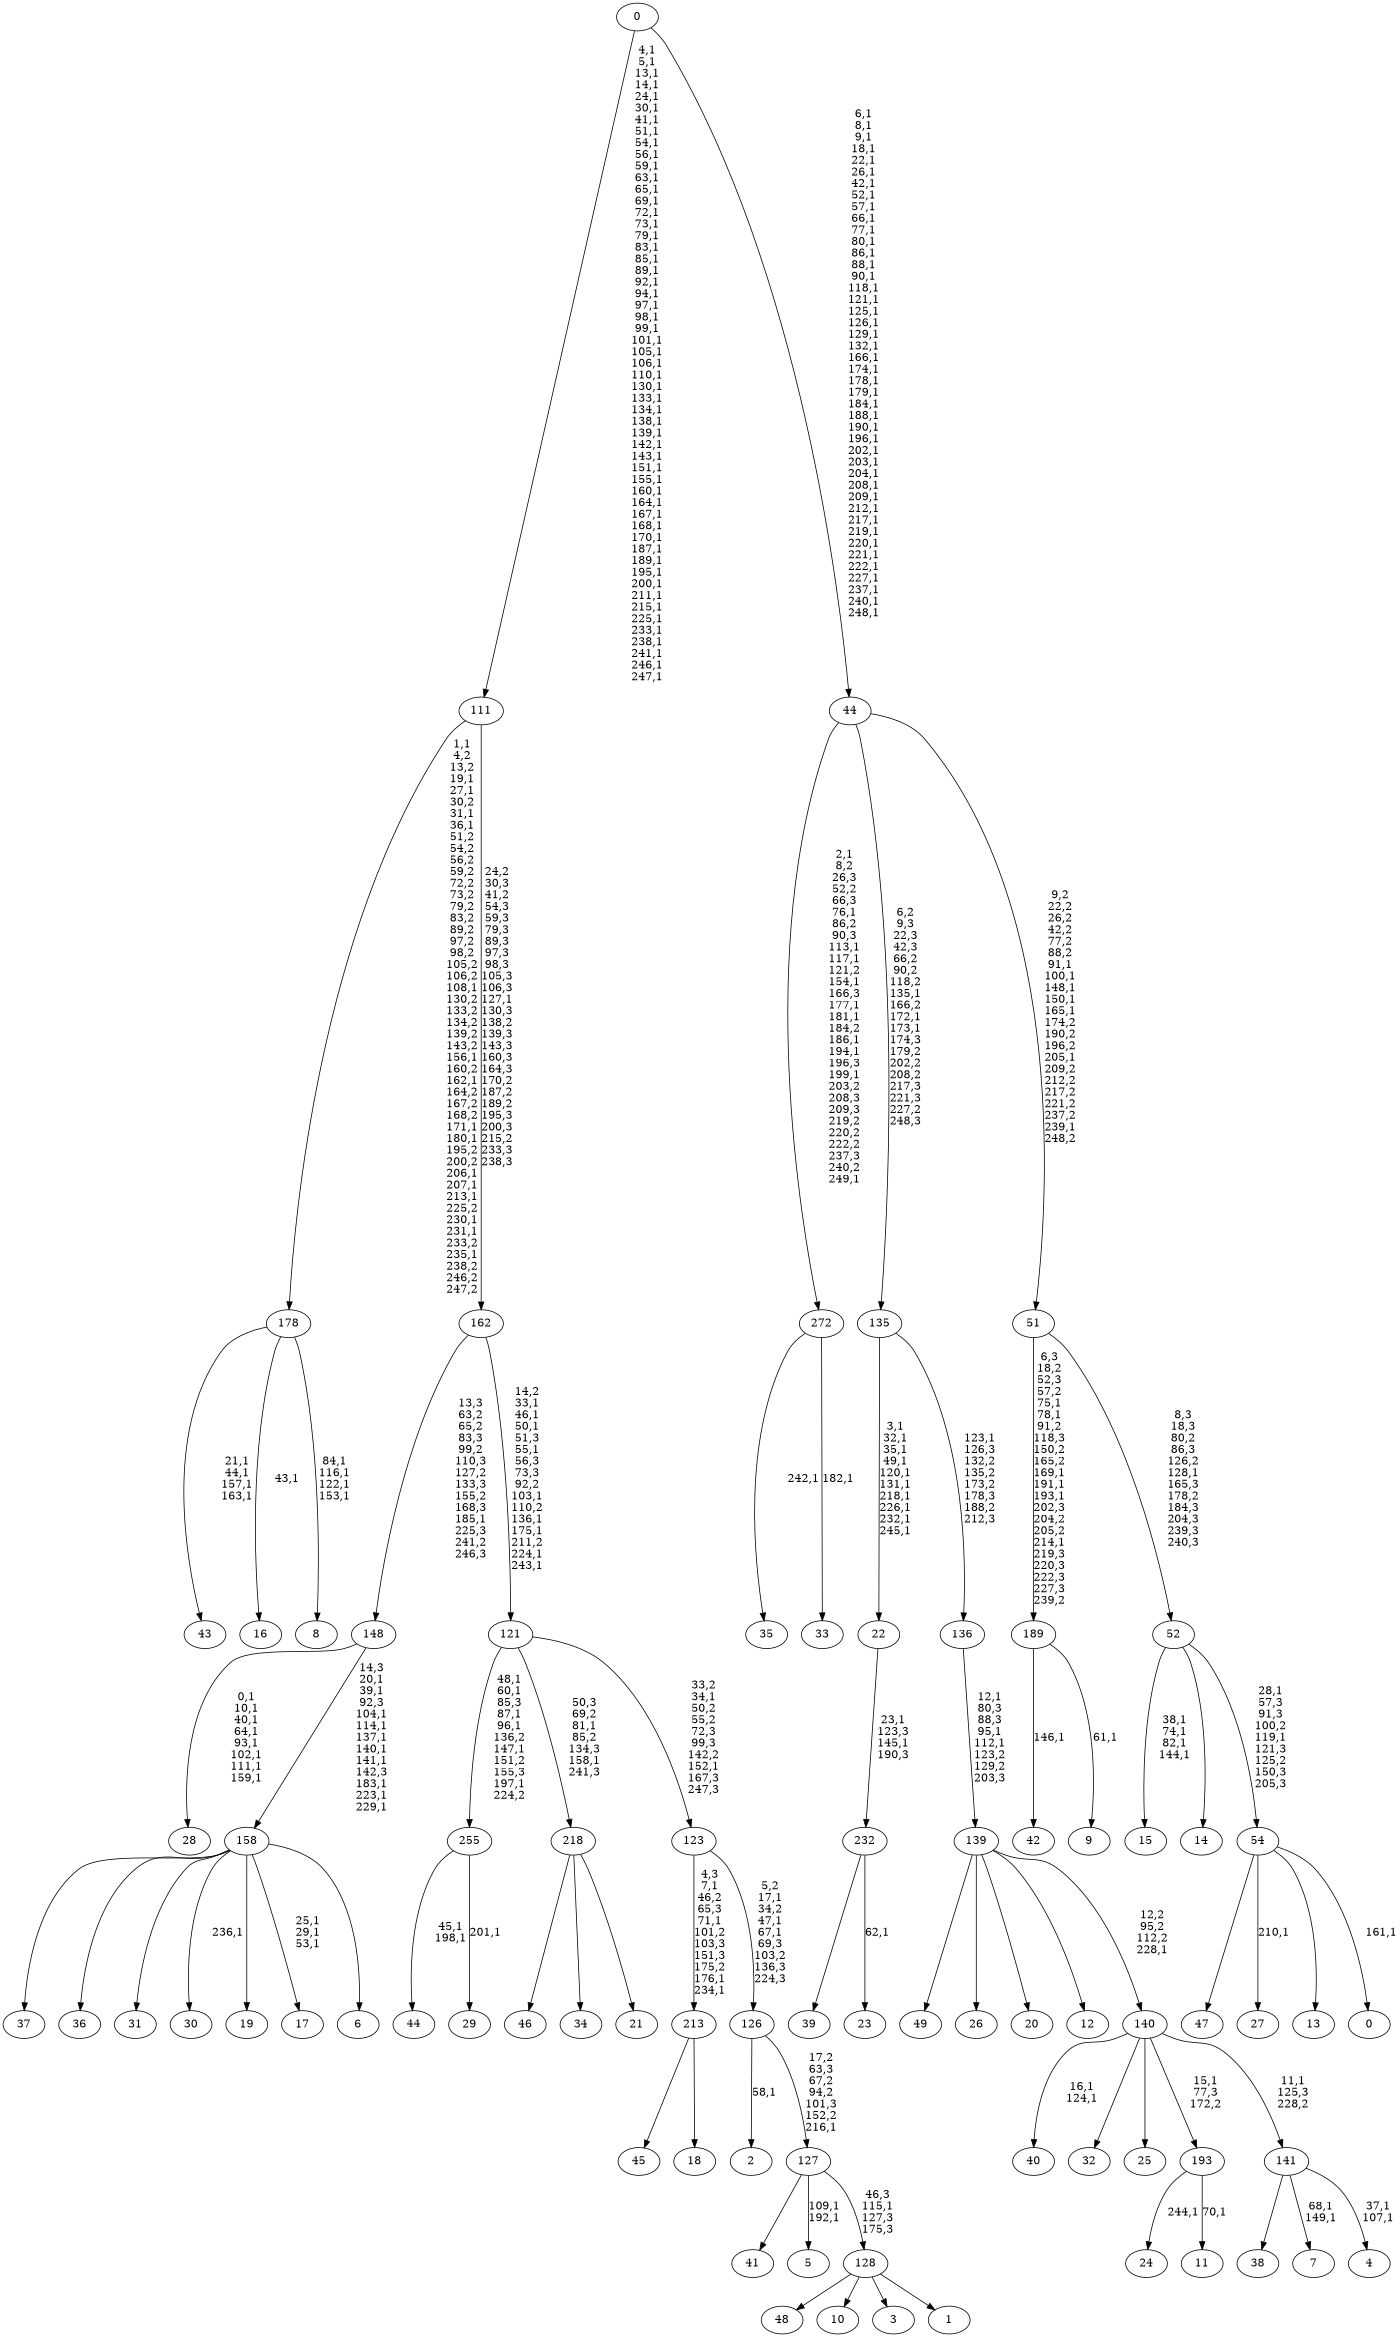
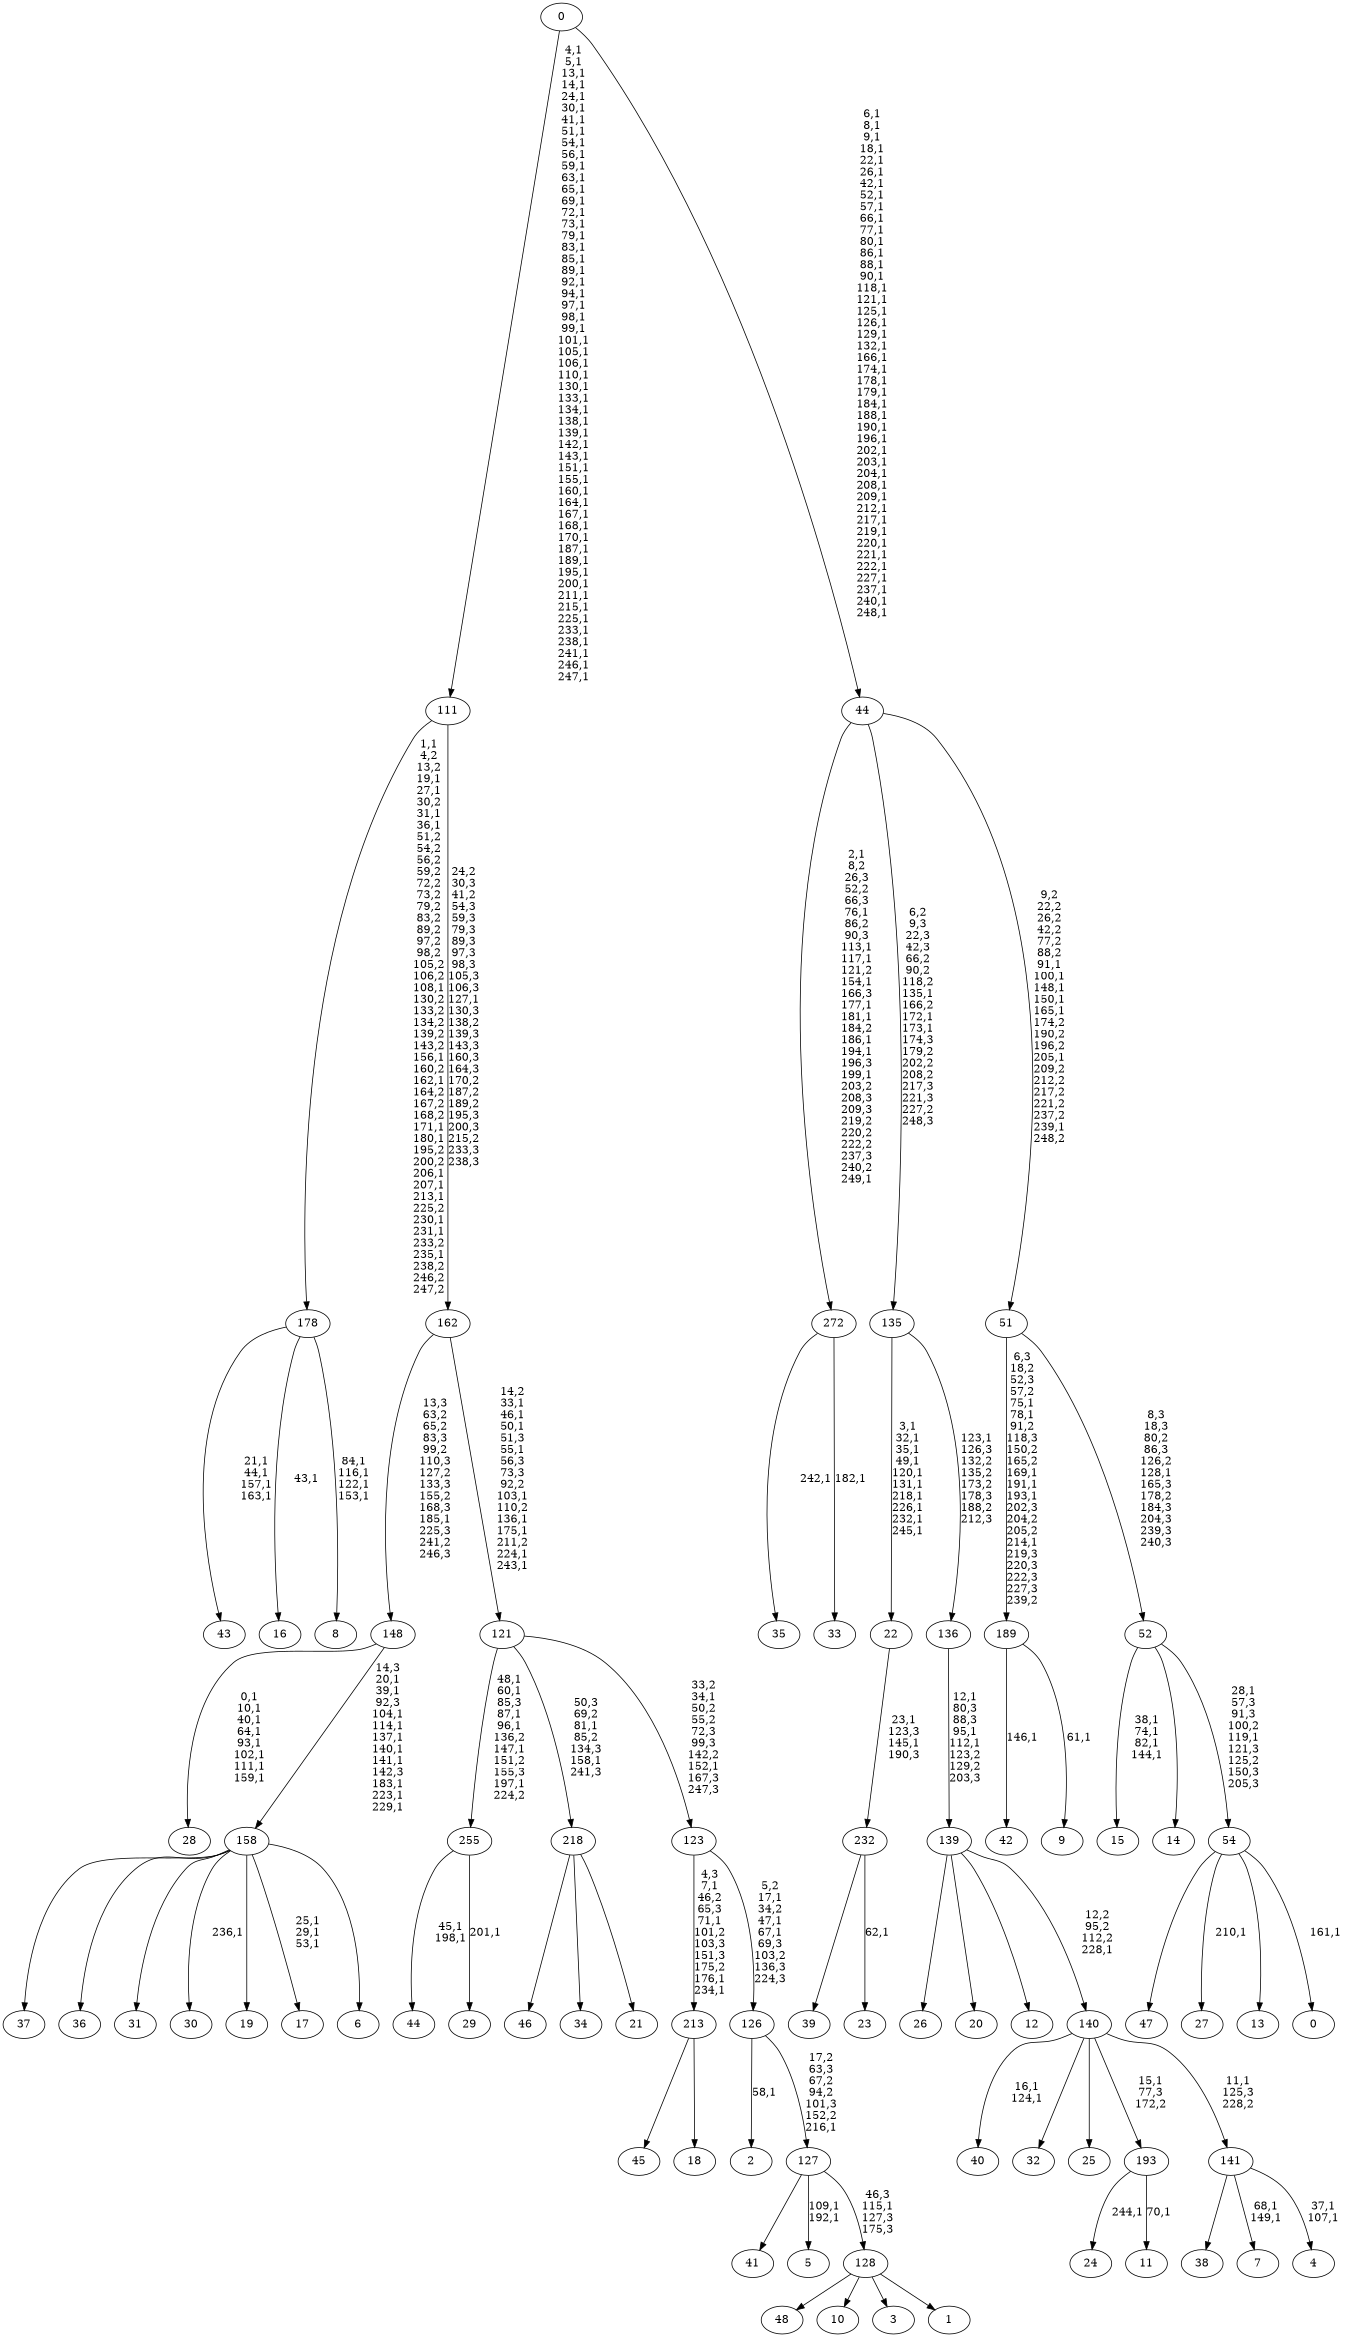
(921, 2025) -> none
